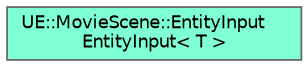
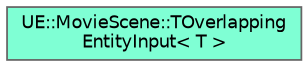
(154, 33) -> (154, 33)
